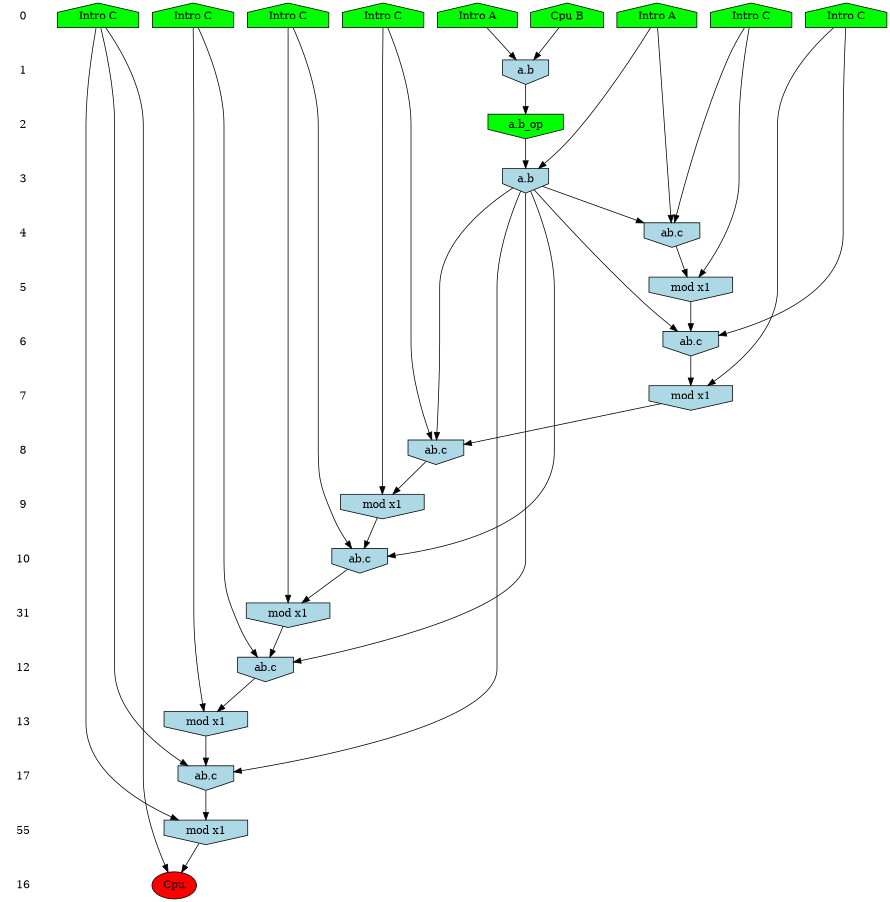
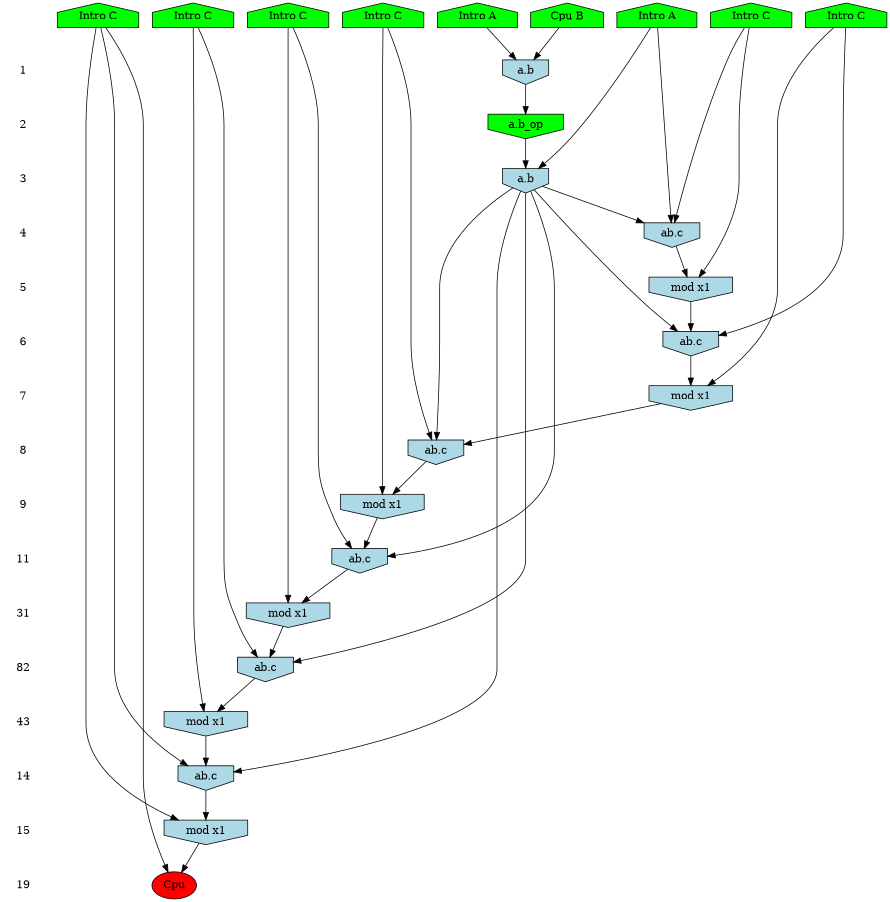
(23, 17) -> none
(23, 560) -> (23, 560)
(23, 668) -> (23, 668)
(23, 722) -> (23, 722)
(23, 777) -> (23, 777)
(23, 831) -> (23, 831)
(23, 885) -> (23, 885)
